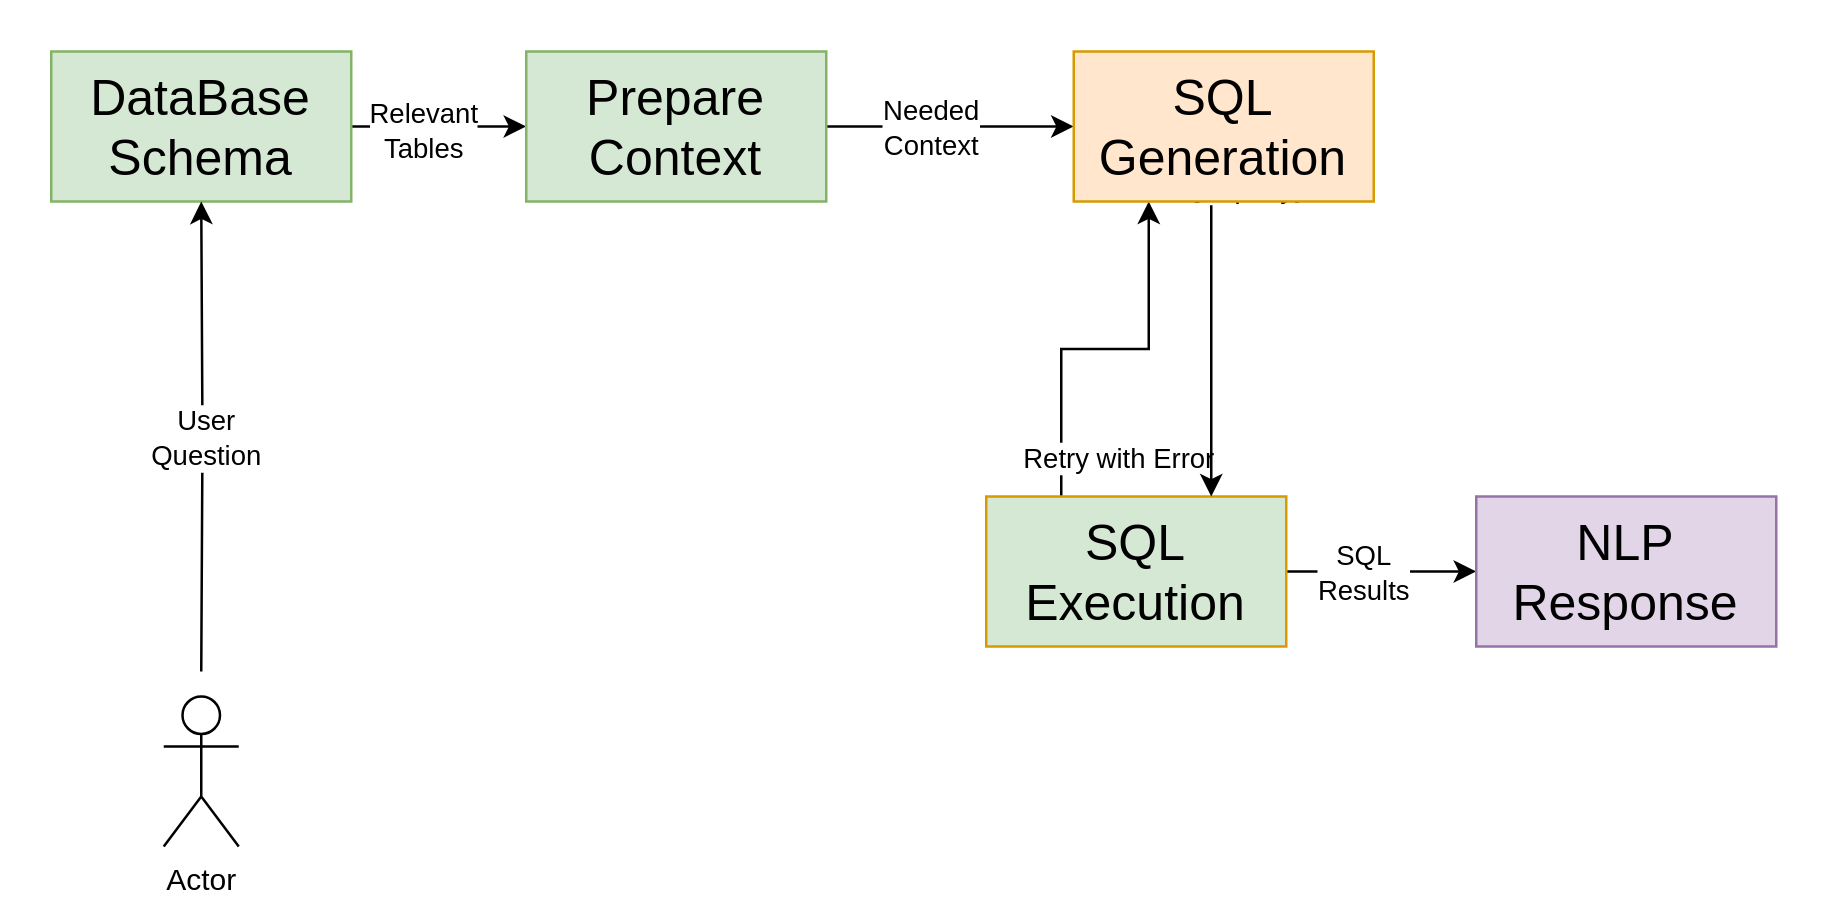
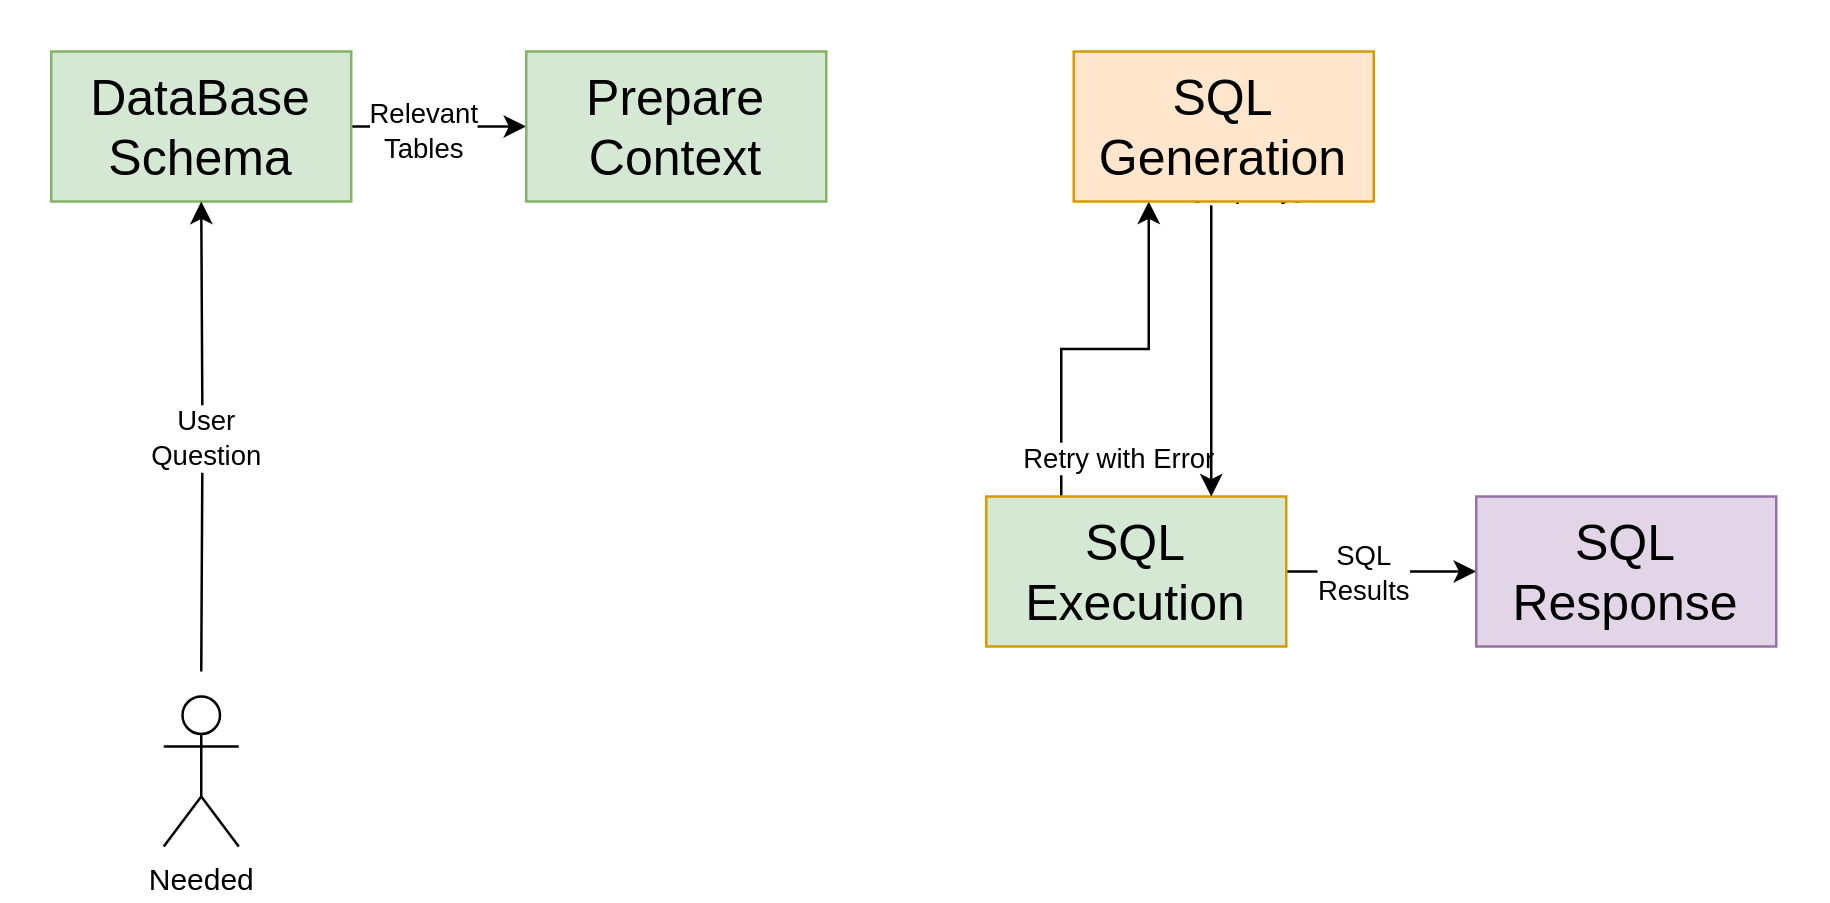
(1018, 126) -> none
(1626, 571) -> (1626, 571)
(203, 882) -> (203, 882)
